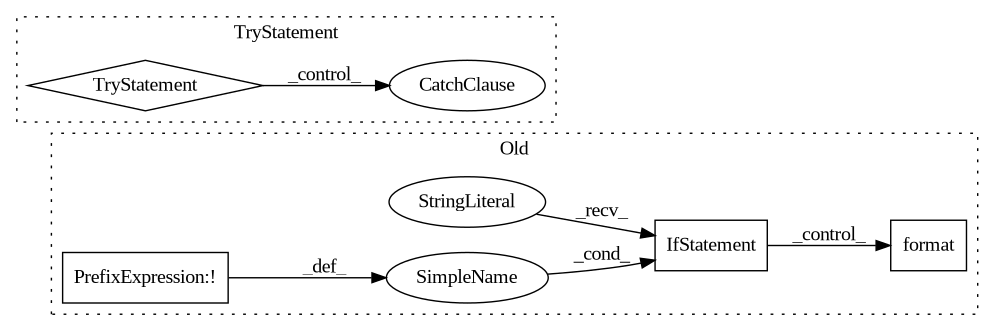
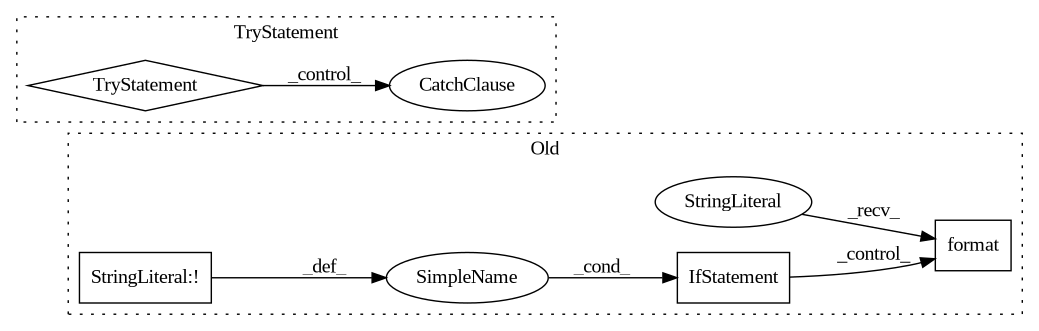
(589, 224) -> (862, 225)
(145, 278) -> (145, 278)
